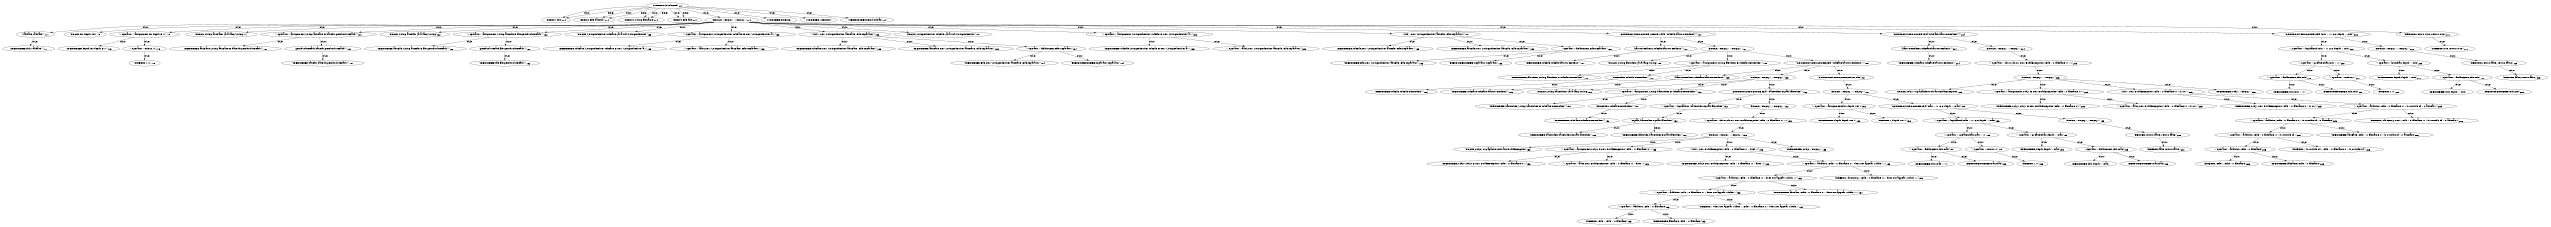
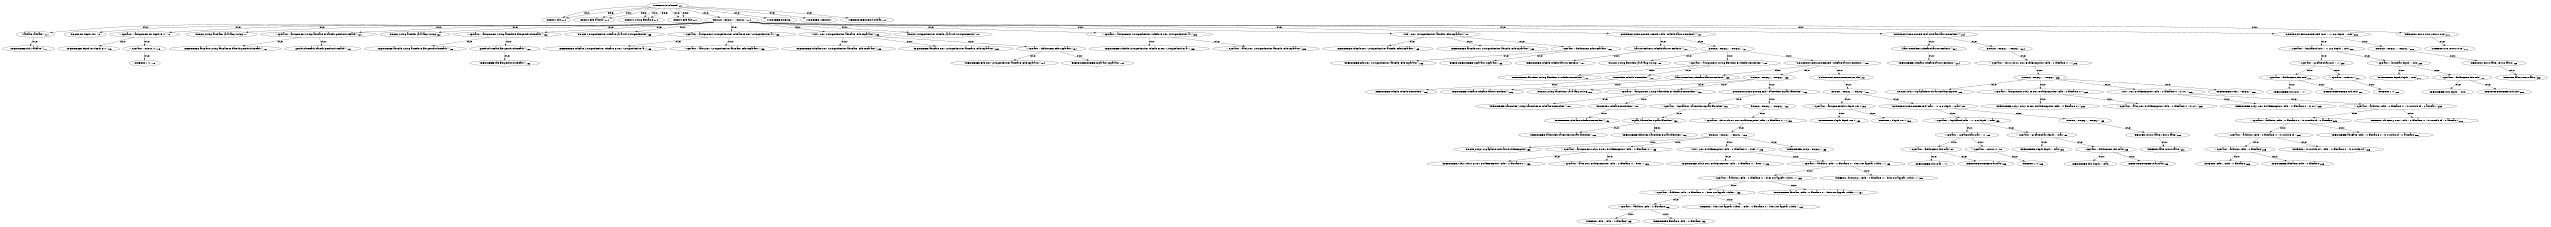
(323, 63) -> none
